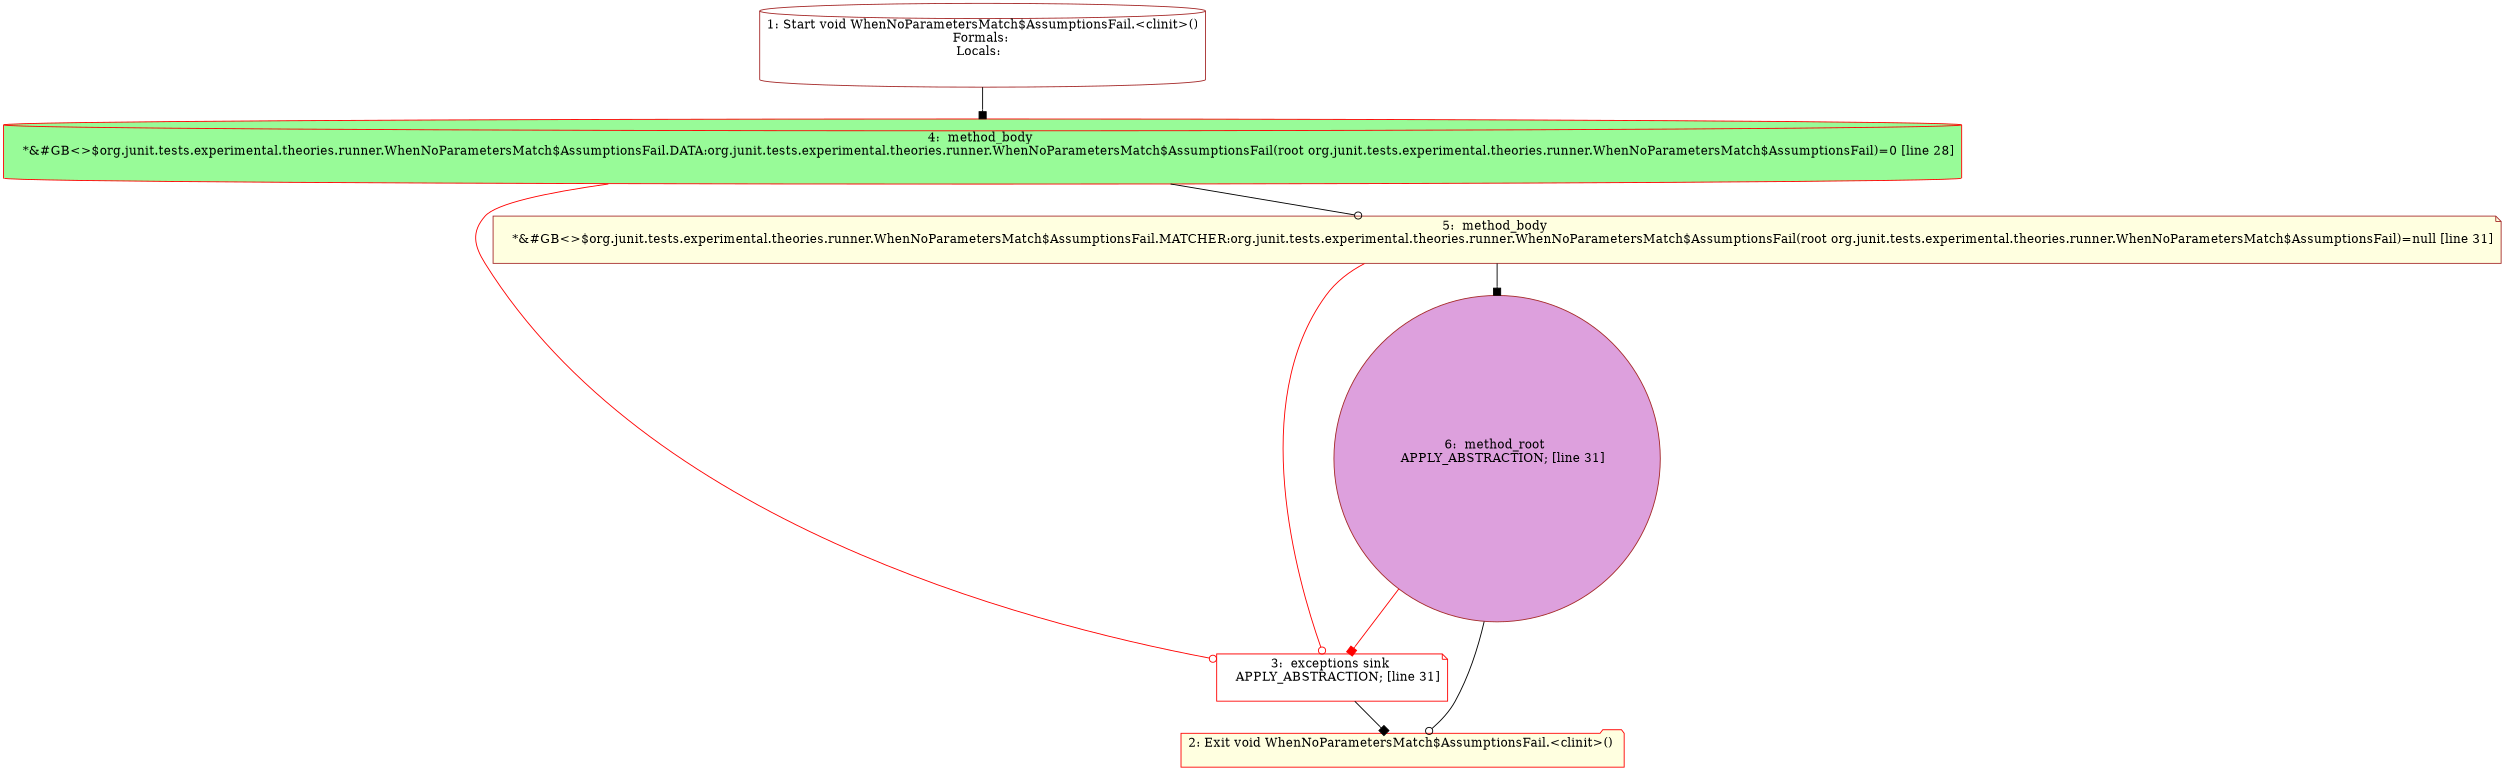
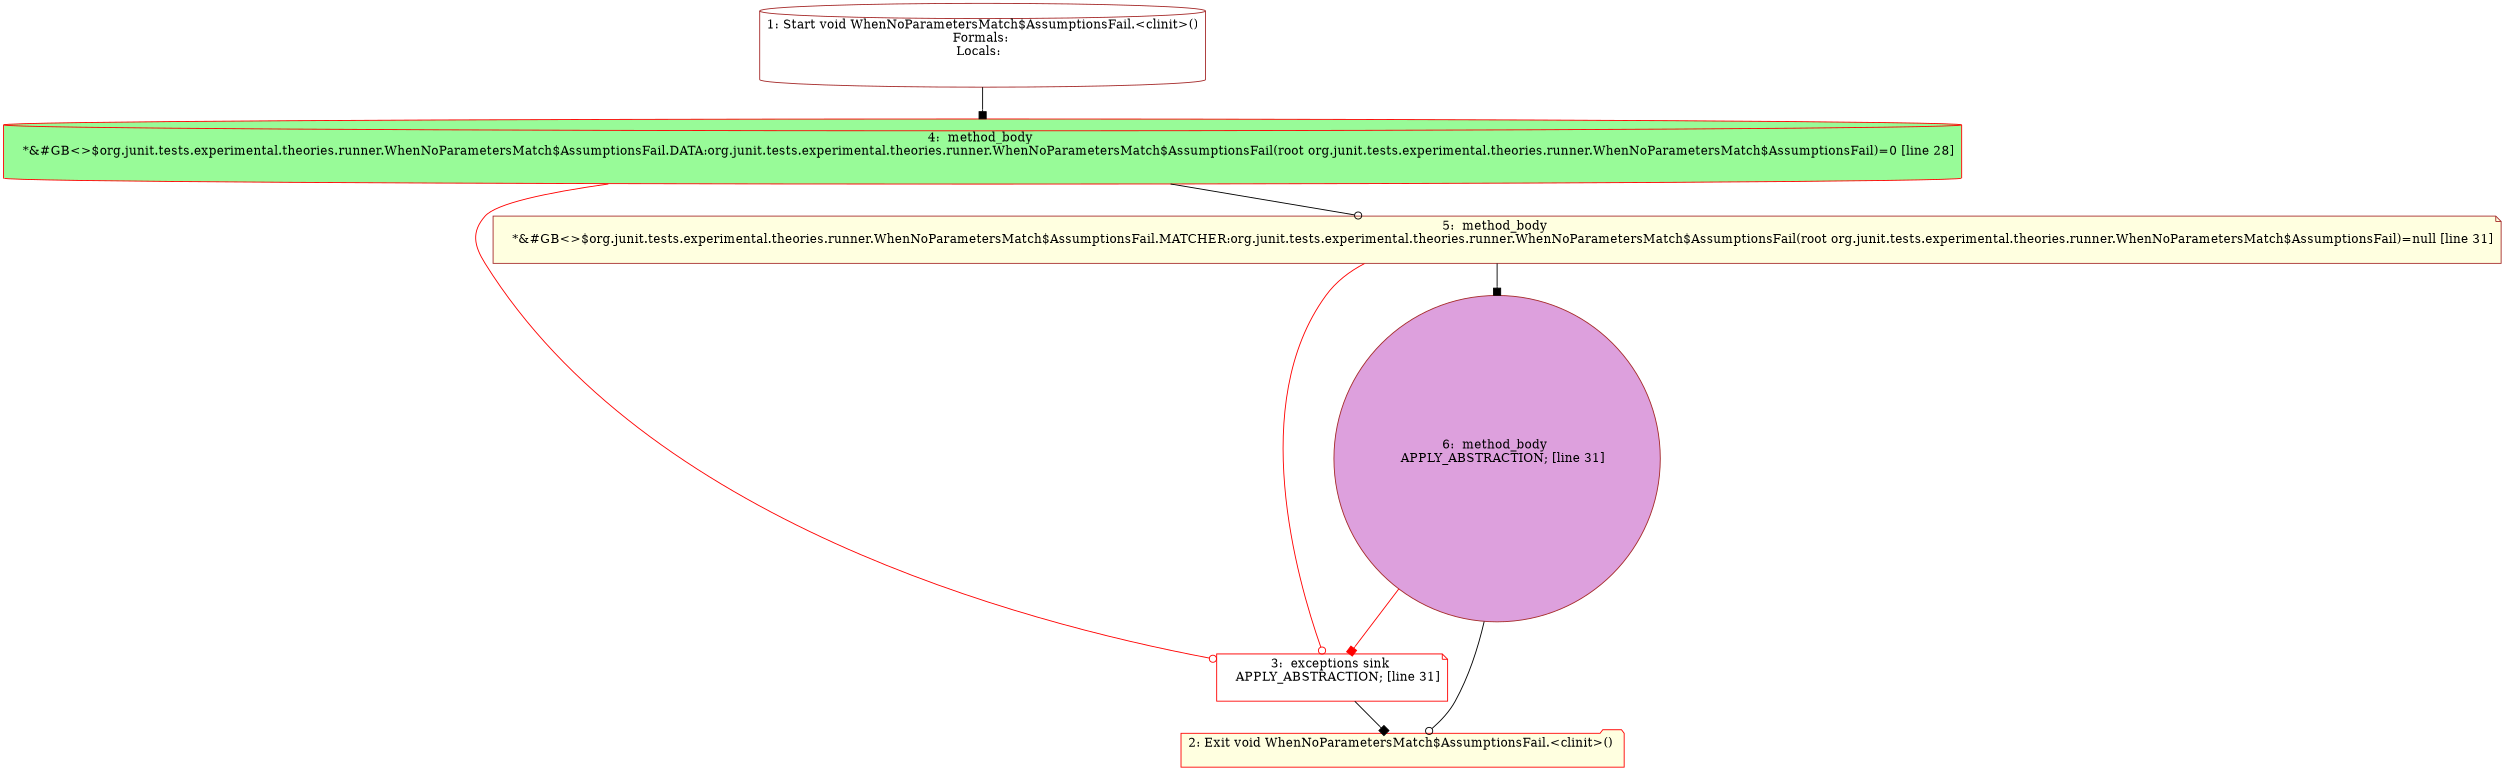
(1497, 459) -> (1497, 459)
